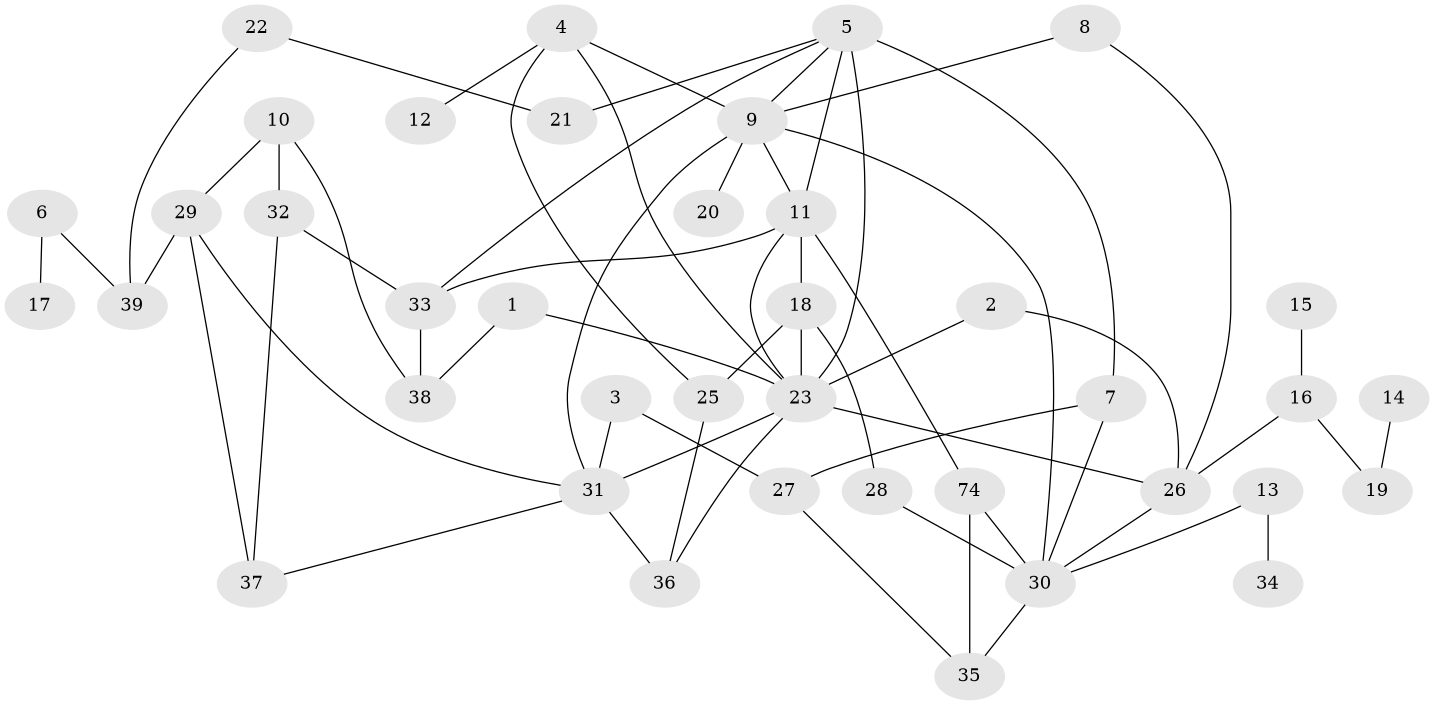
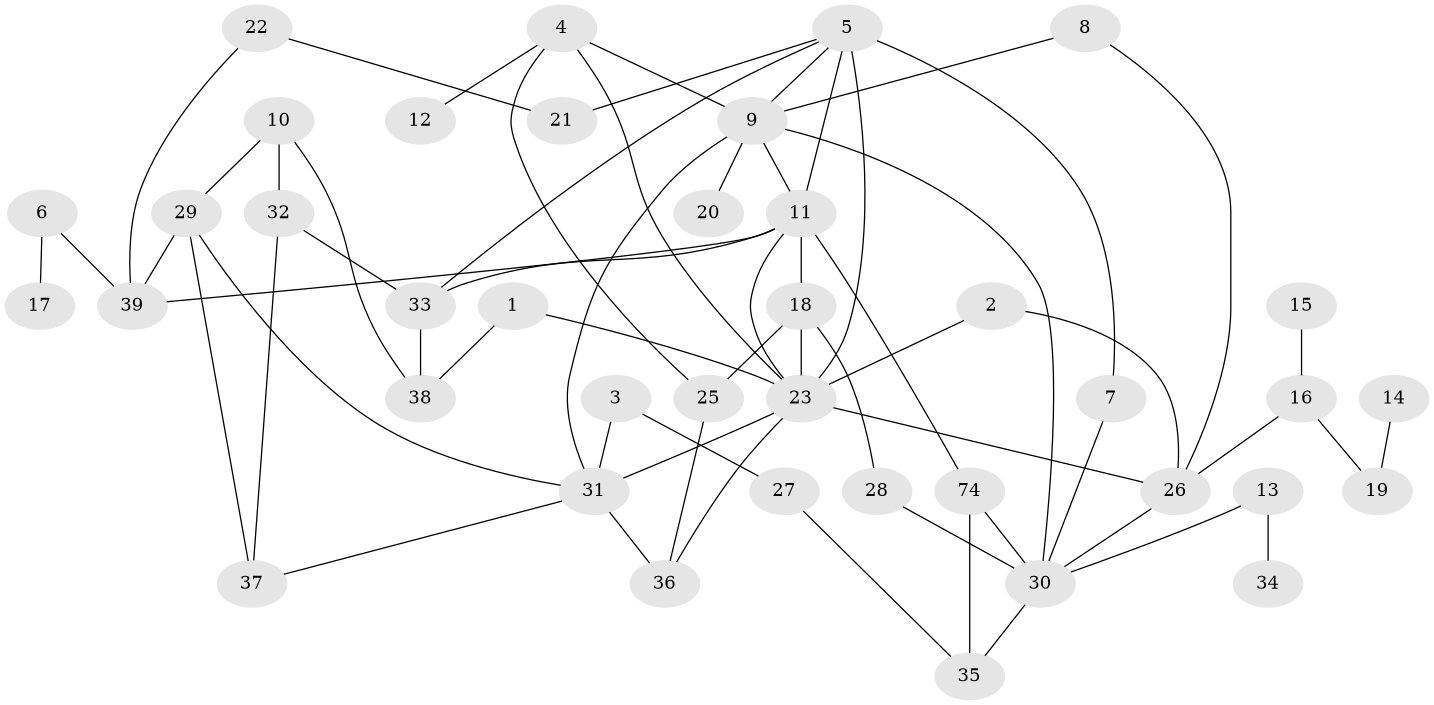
none -> (441, 275)
(963, 430) -> none
